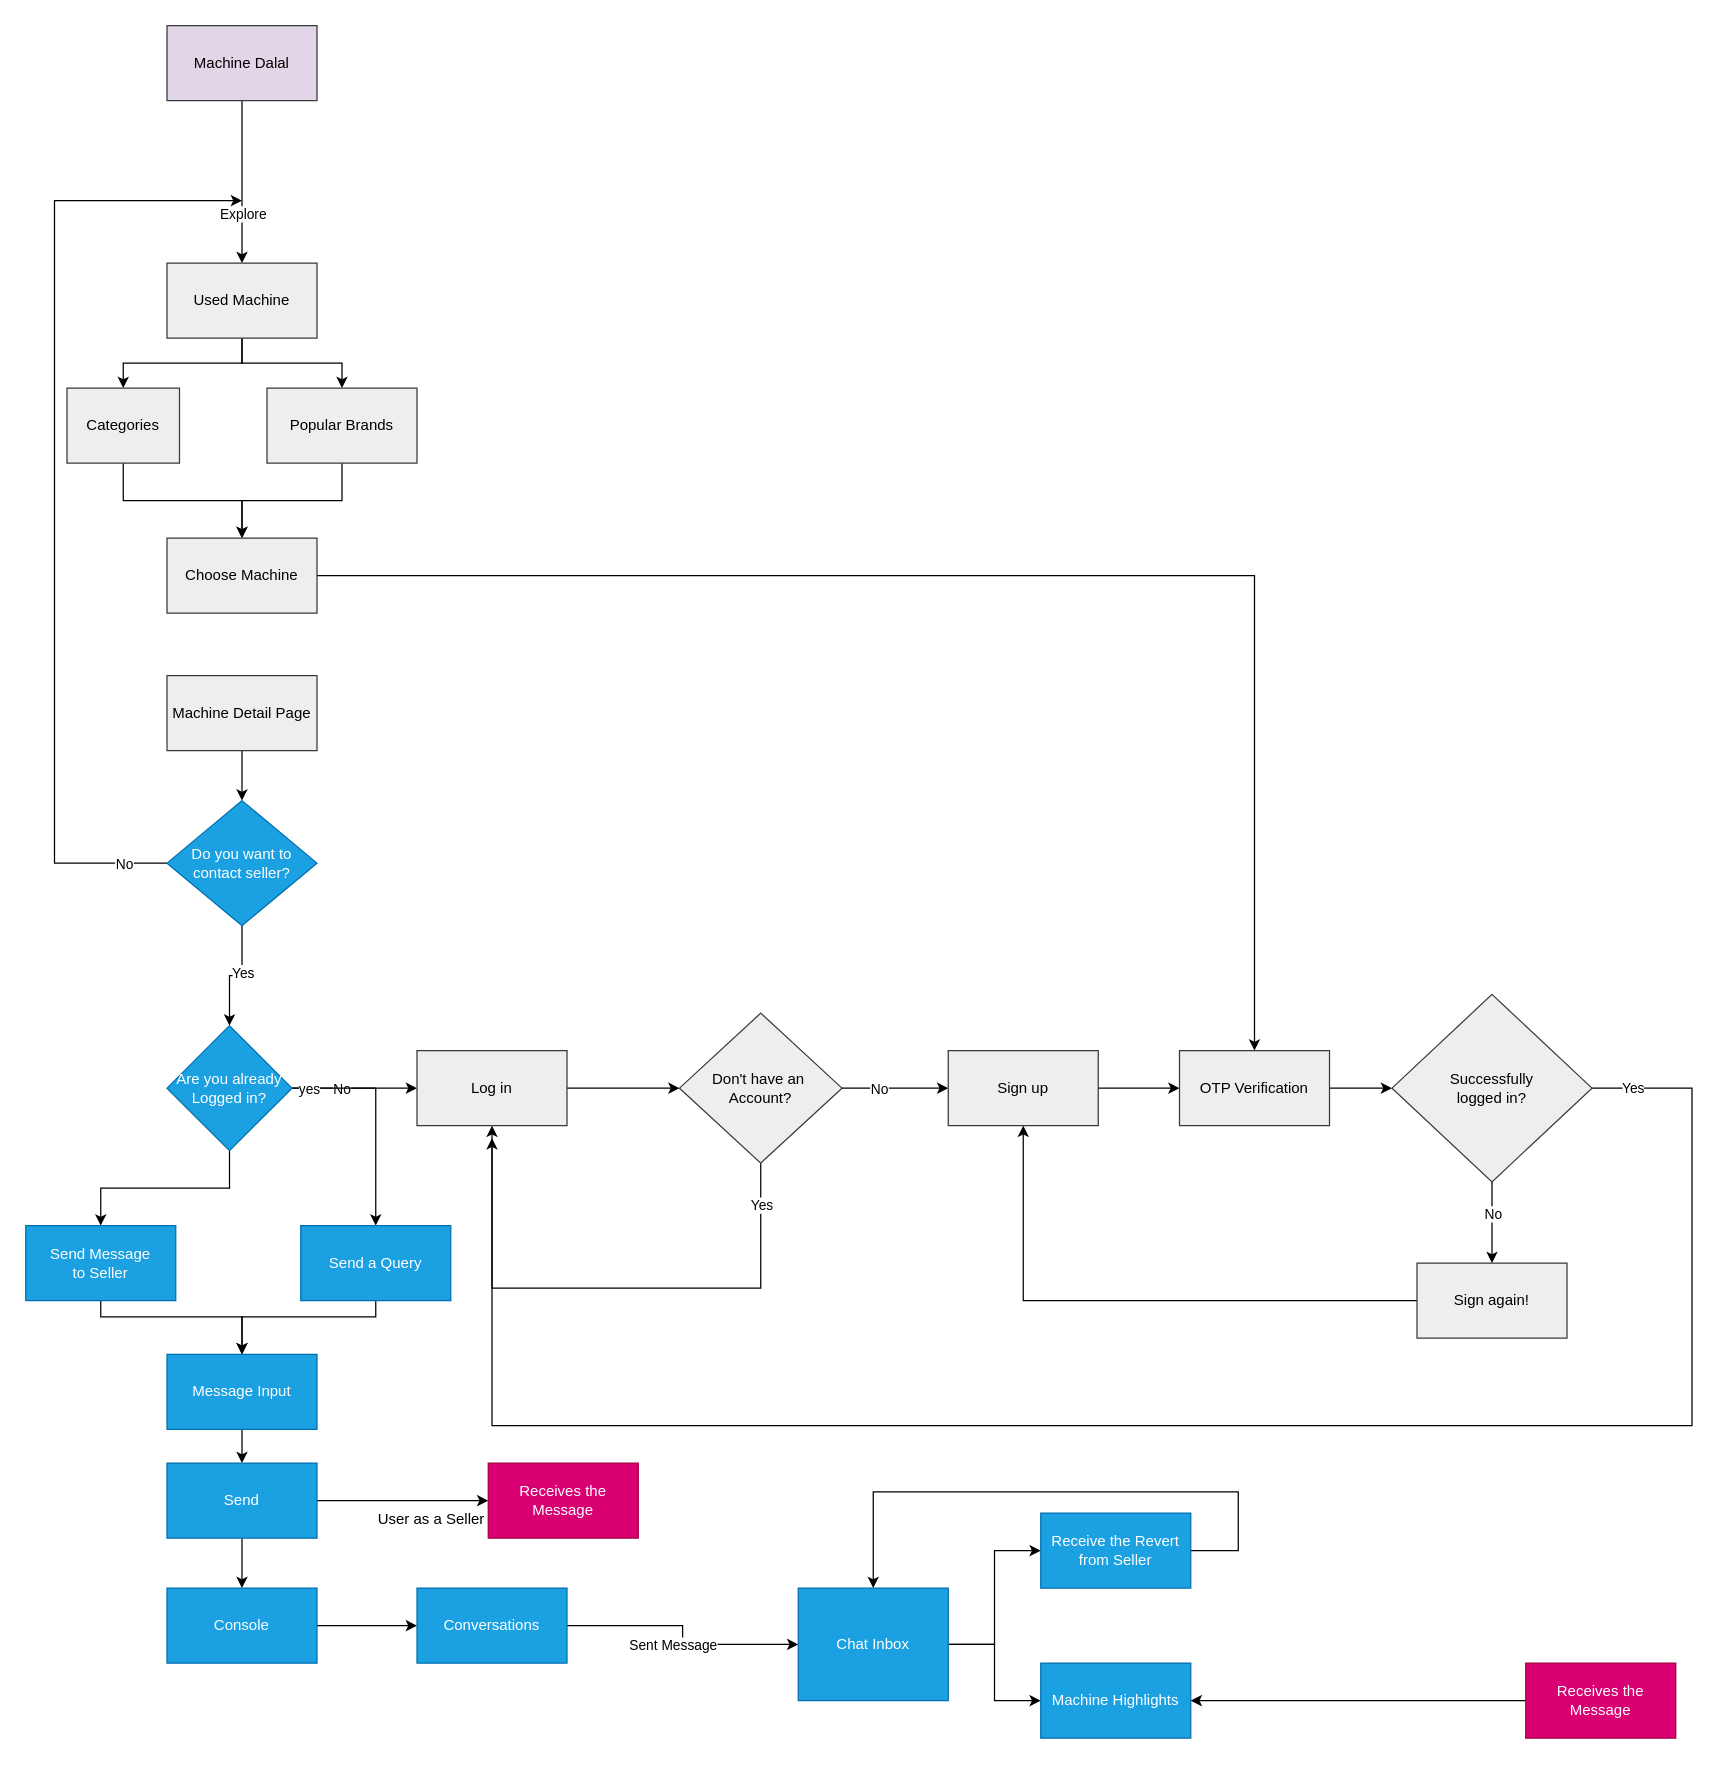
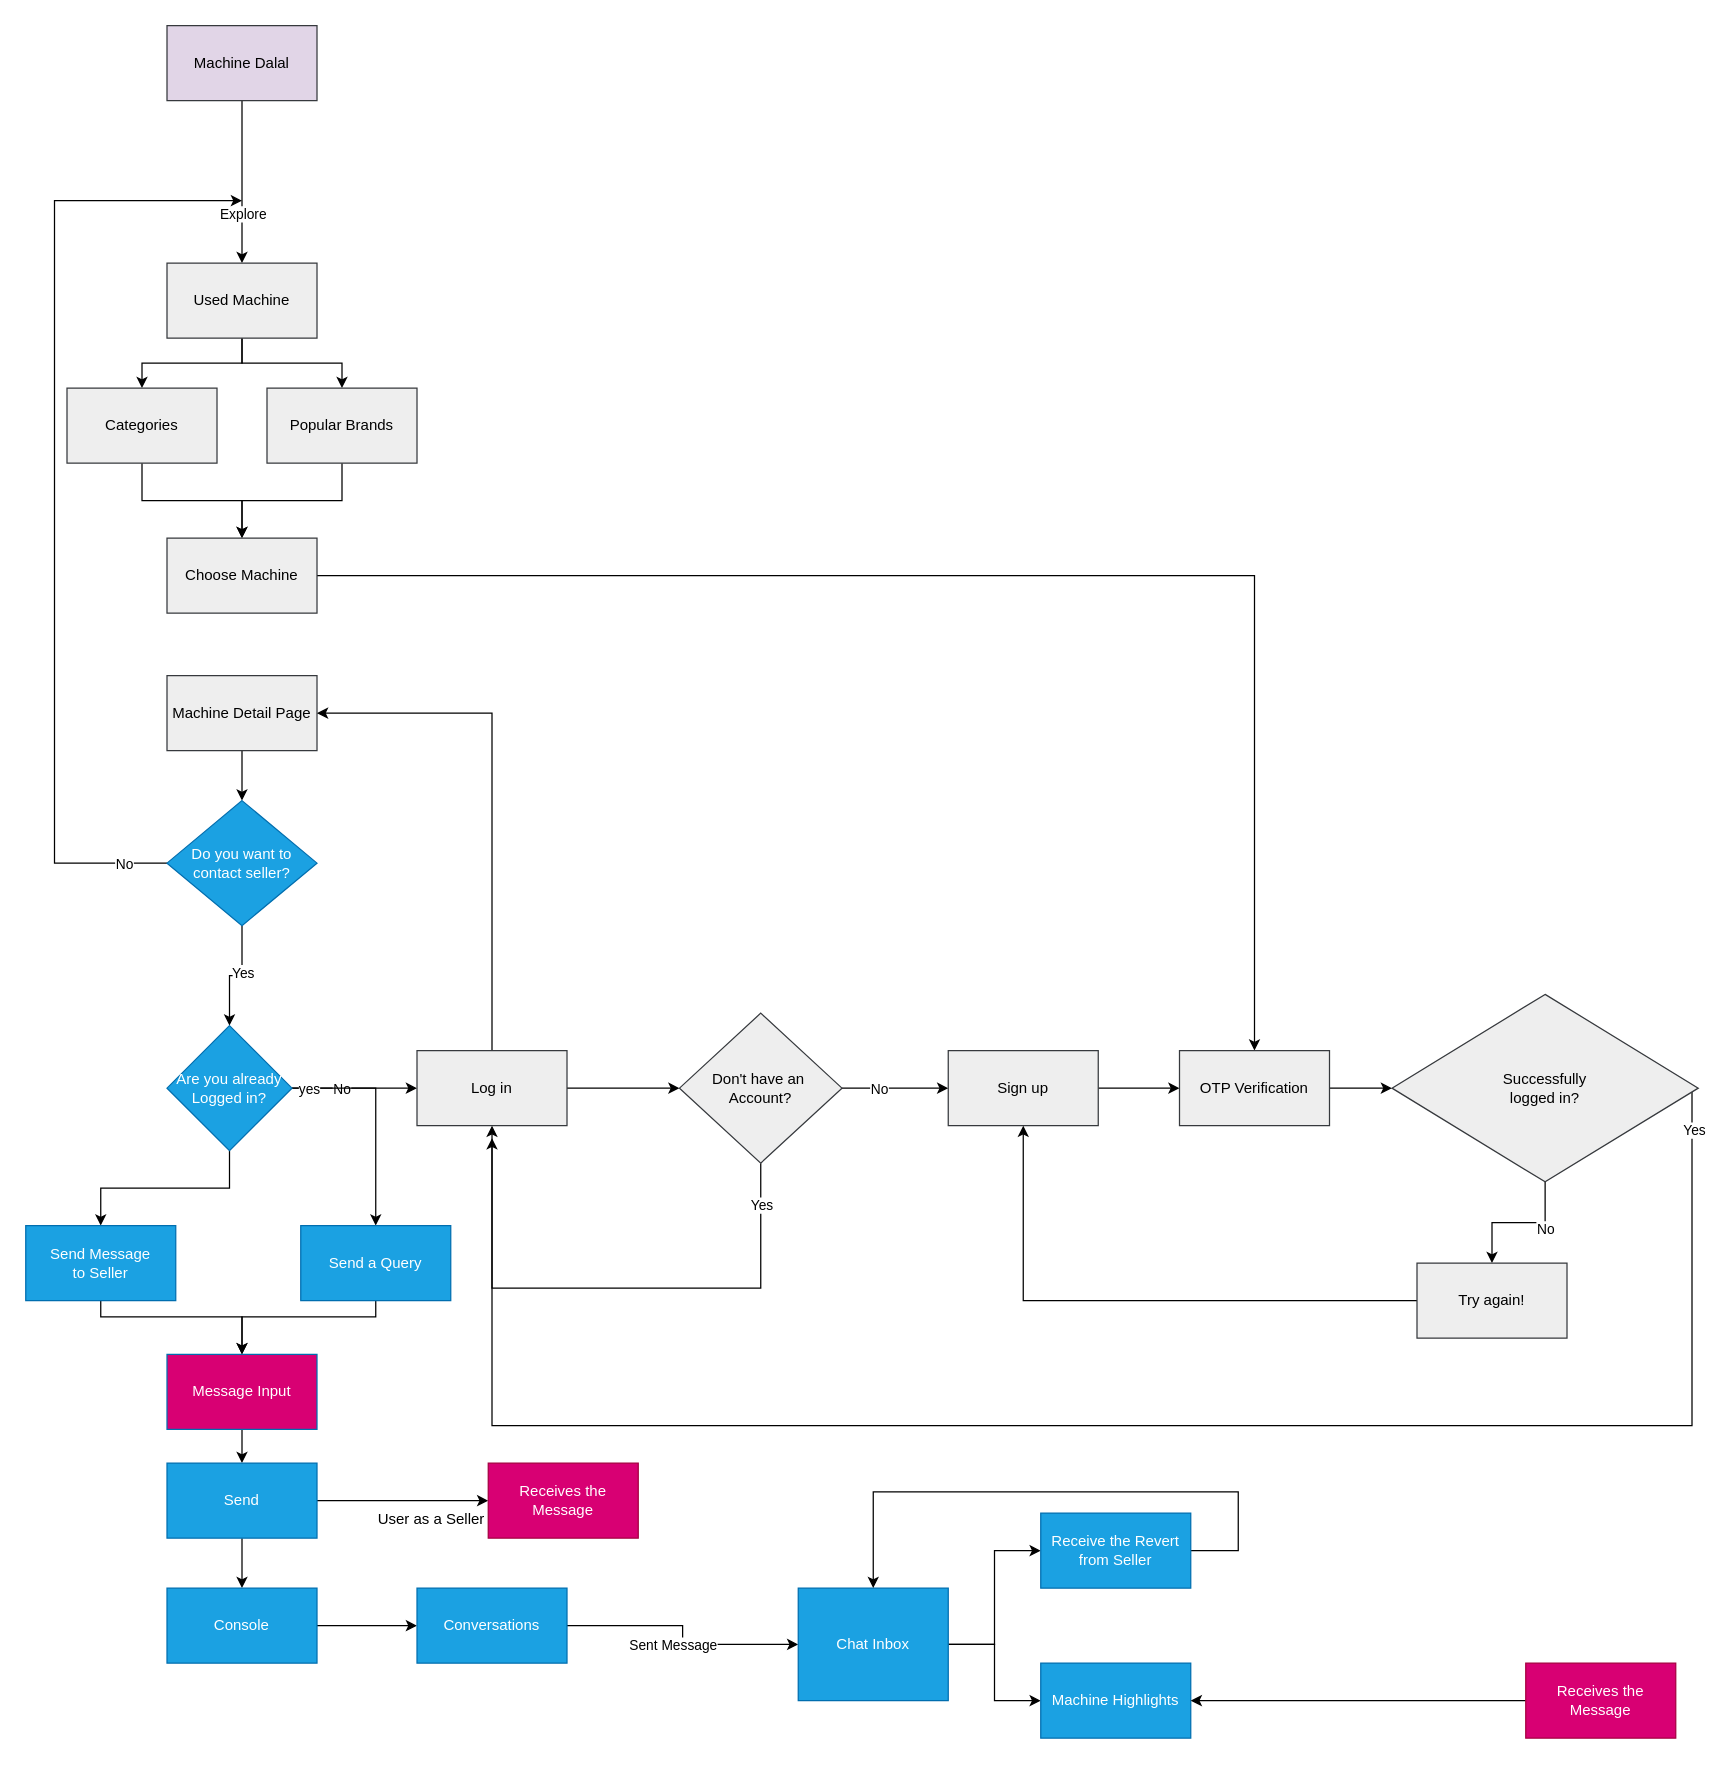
(123, 426) -> (142, 426)
none -> (492, 798)
(1492, 1088) -> (1545, 1088)
(1492, 1301) -> (1492, 1301)
(242, 1392) -> (242, 1392)
